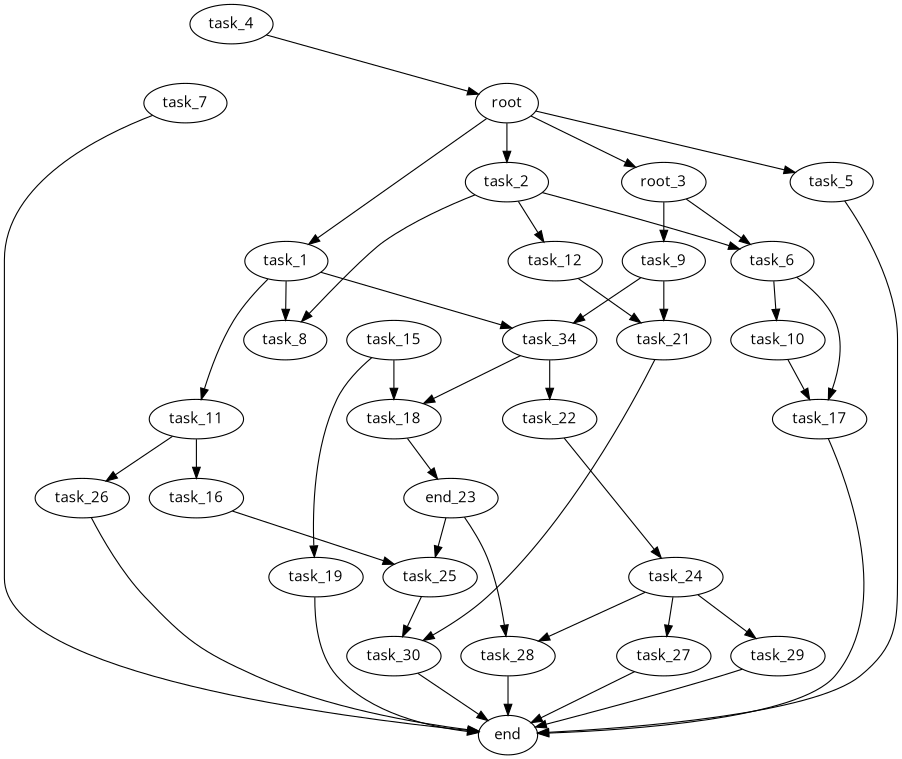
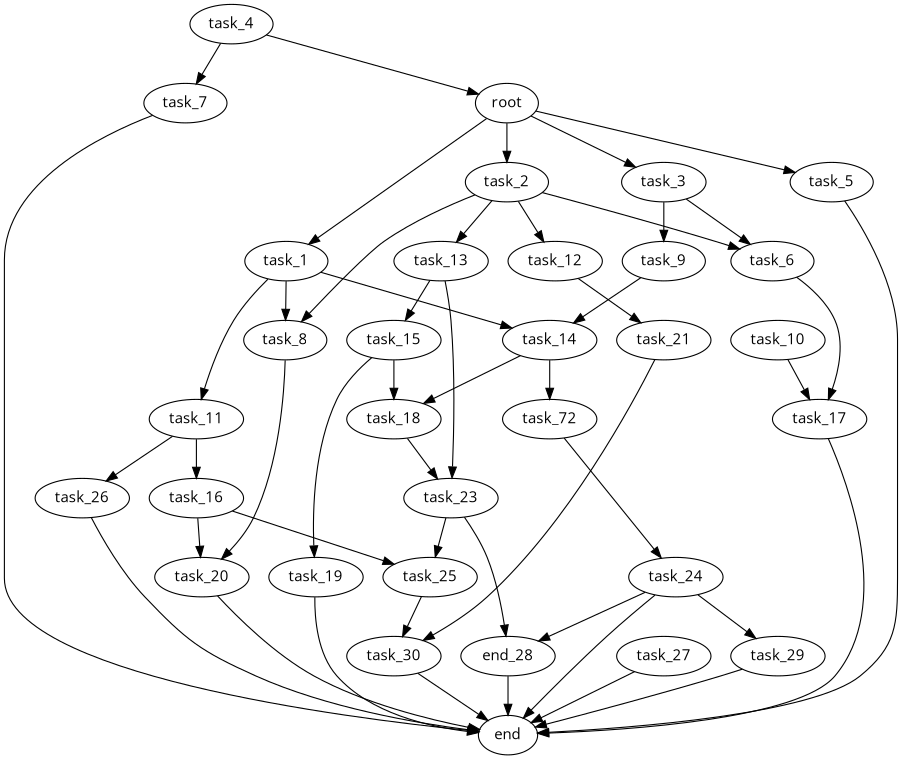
none -> (211, 59)
(664, 182) -> (664, 182)
none -> (441, 261)
(664, 295) -> none
(775, 295) -> none
(550, 340) -> (550, 340)
(550, 419) -> (550, 419)
(451, 498) -> (451, 498)
none -> (202, 577)
(671, 611) -> (591, 651)
(508, 656) -> (508, 656)
